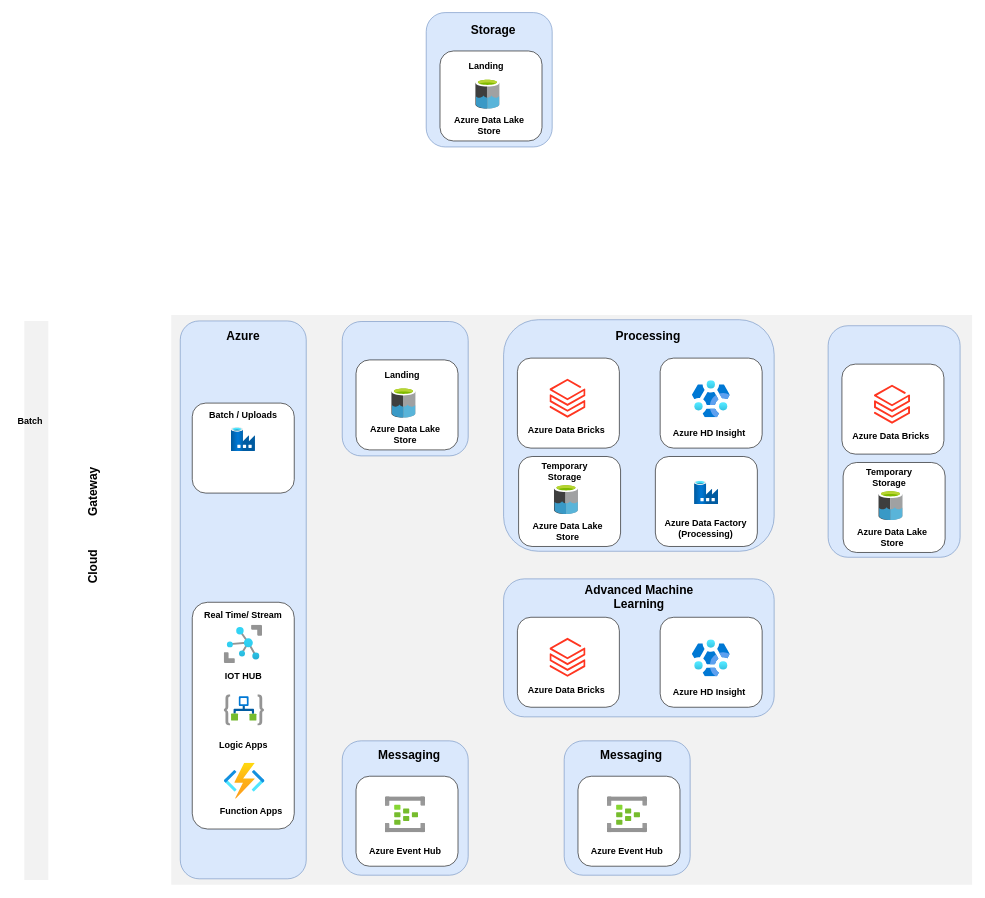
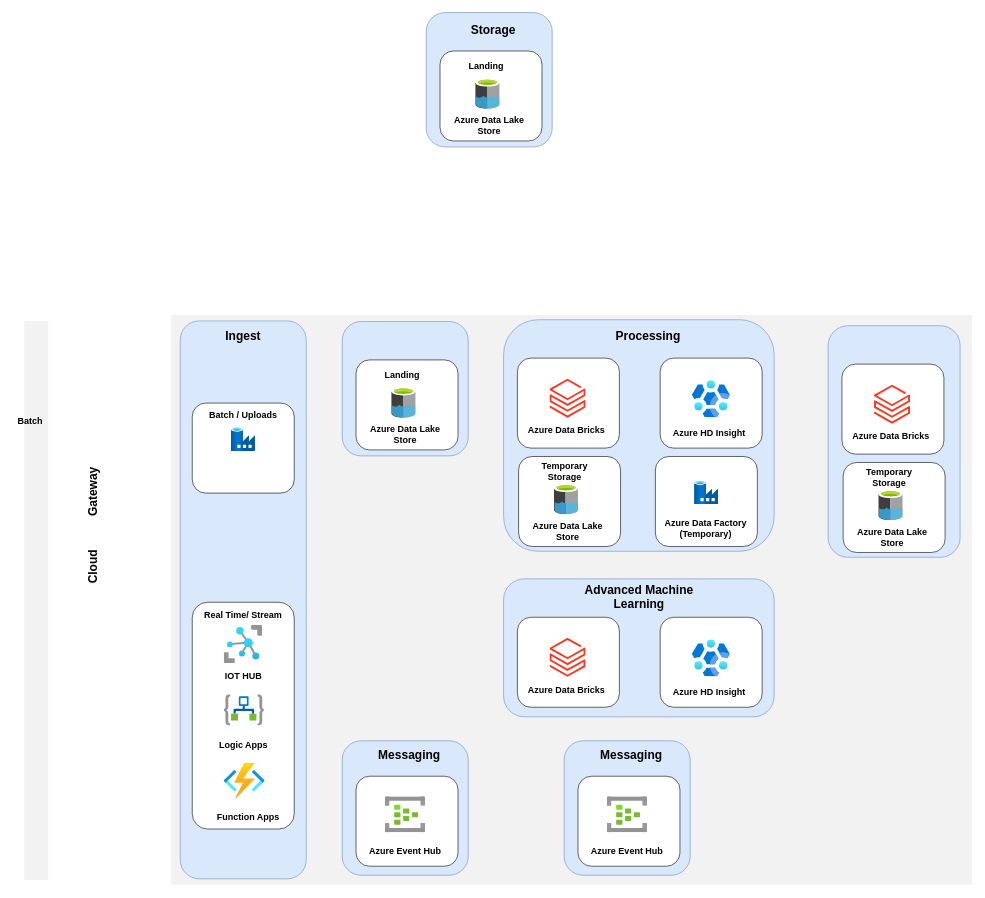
(243, 336) -> (243, 336)
(706, 528) -> (706, 528)
(251, 811) -> (248, 817)
